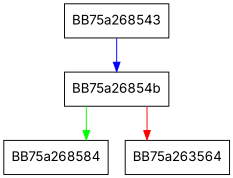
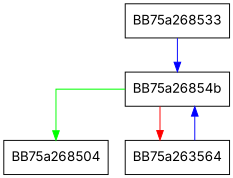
(117, 21) -> (177, 21)
none -> (195, 128)
(56, 157) -> (56, 157)
